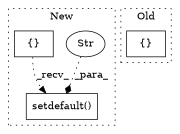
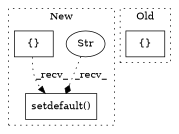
(91, 75) -> (91, 75)
